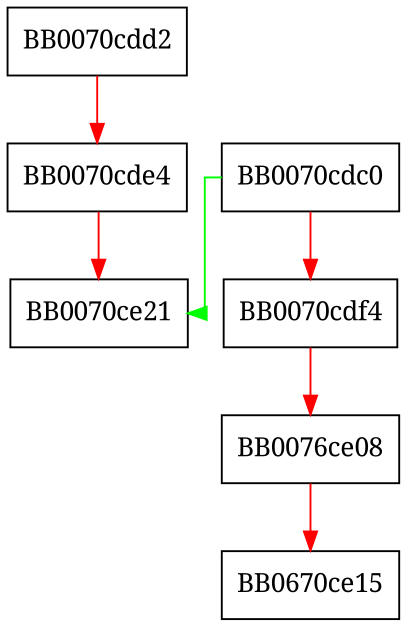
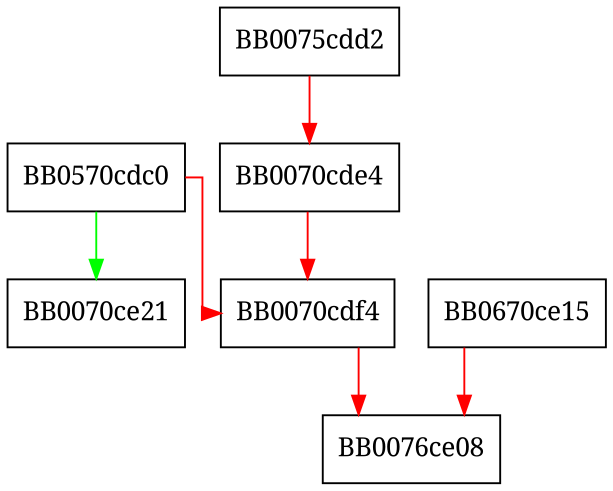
(97, 42) -> (310, 42)
(310, 177) -> (96, 177)
(99, 236) -> (308, 236)
(310, 508) -> (464, 372)
